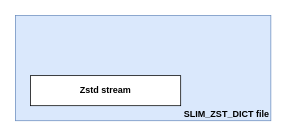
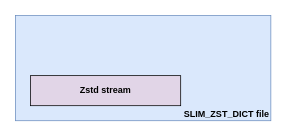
(105, 90) -> (105, 90)
